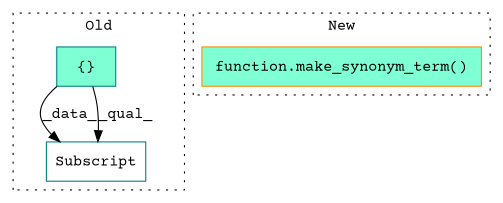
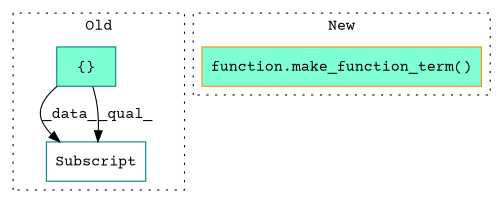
(342, 67) -> (342, 67)
